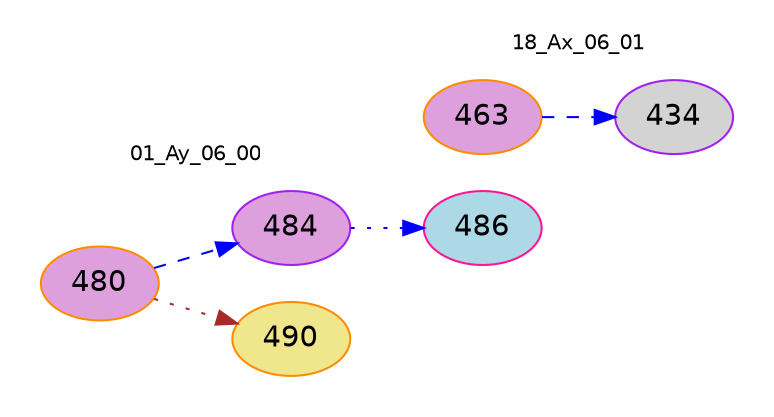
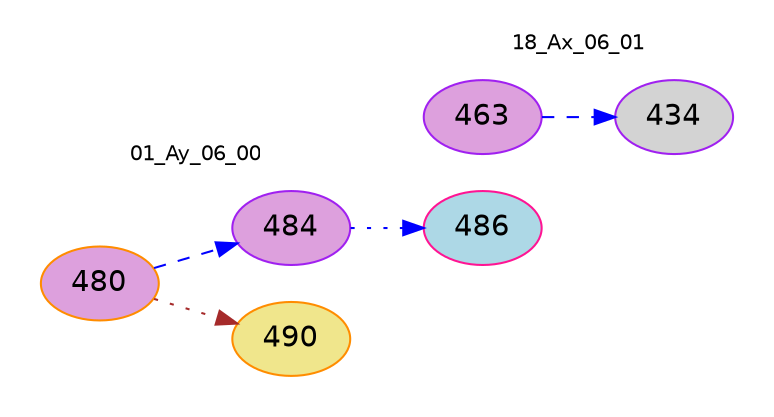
(483, 117) -> (483, 117)
